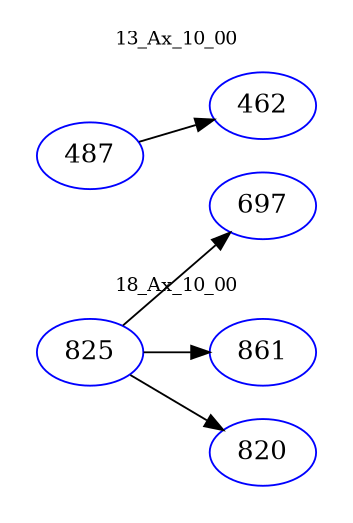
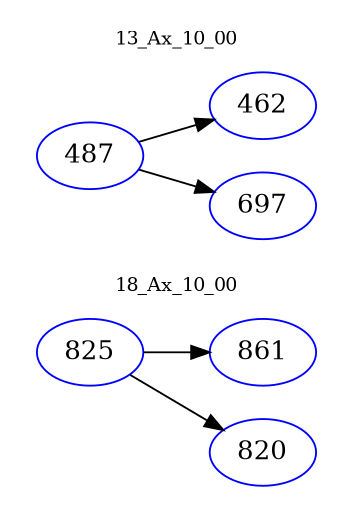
(169, 285) -> (167, 178)
